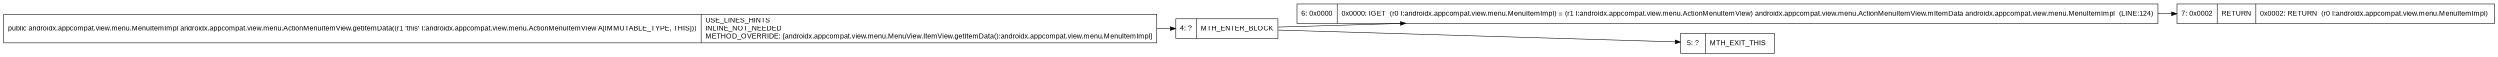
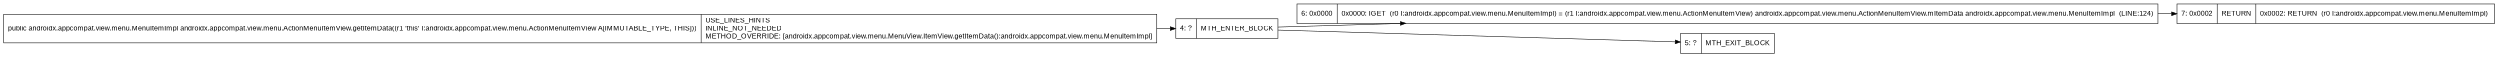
(1738, 43) -> (1738, 43)
